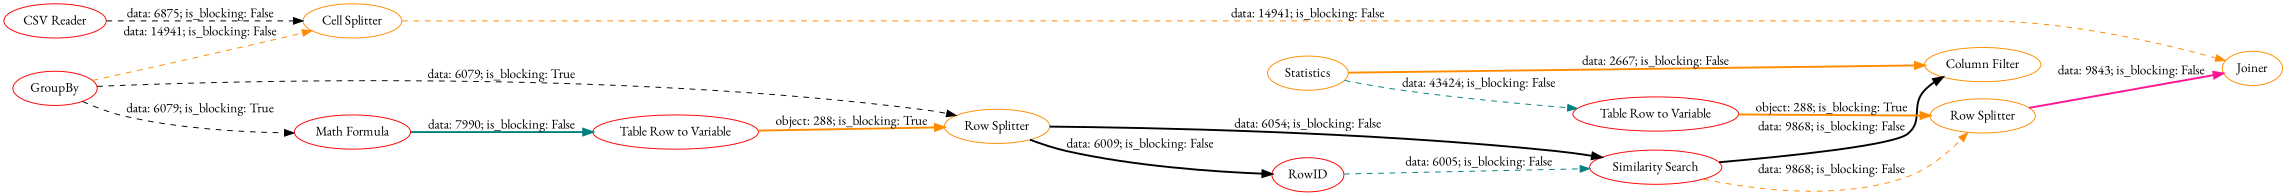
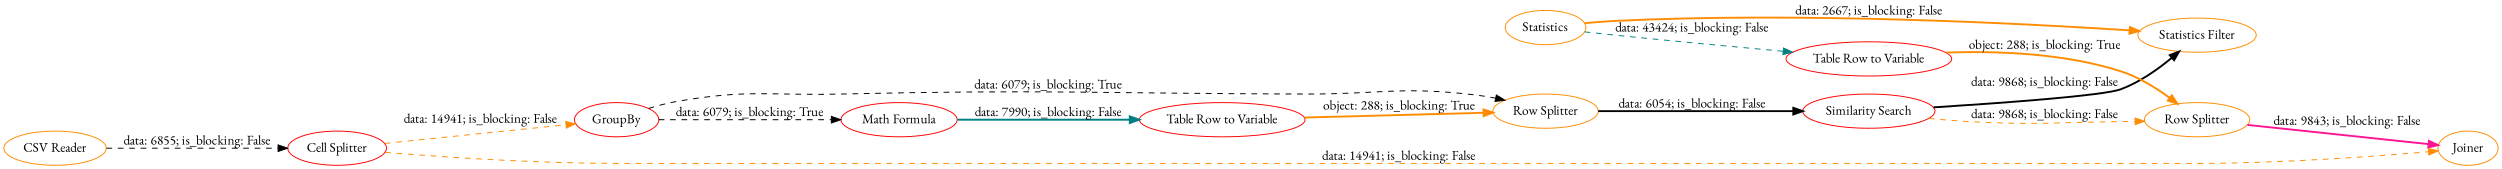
(200, 14) -> (197, 141)
(55, 21) -> (55, 148)
(352, 21) -> (337, 148)
(198, 57) -> (475, 134)
(1983, 65) -> (2197, 35)
(1308, 175) -> none
